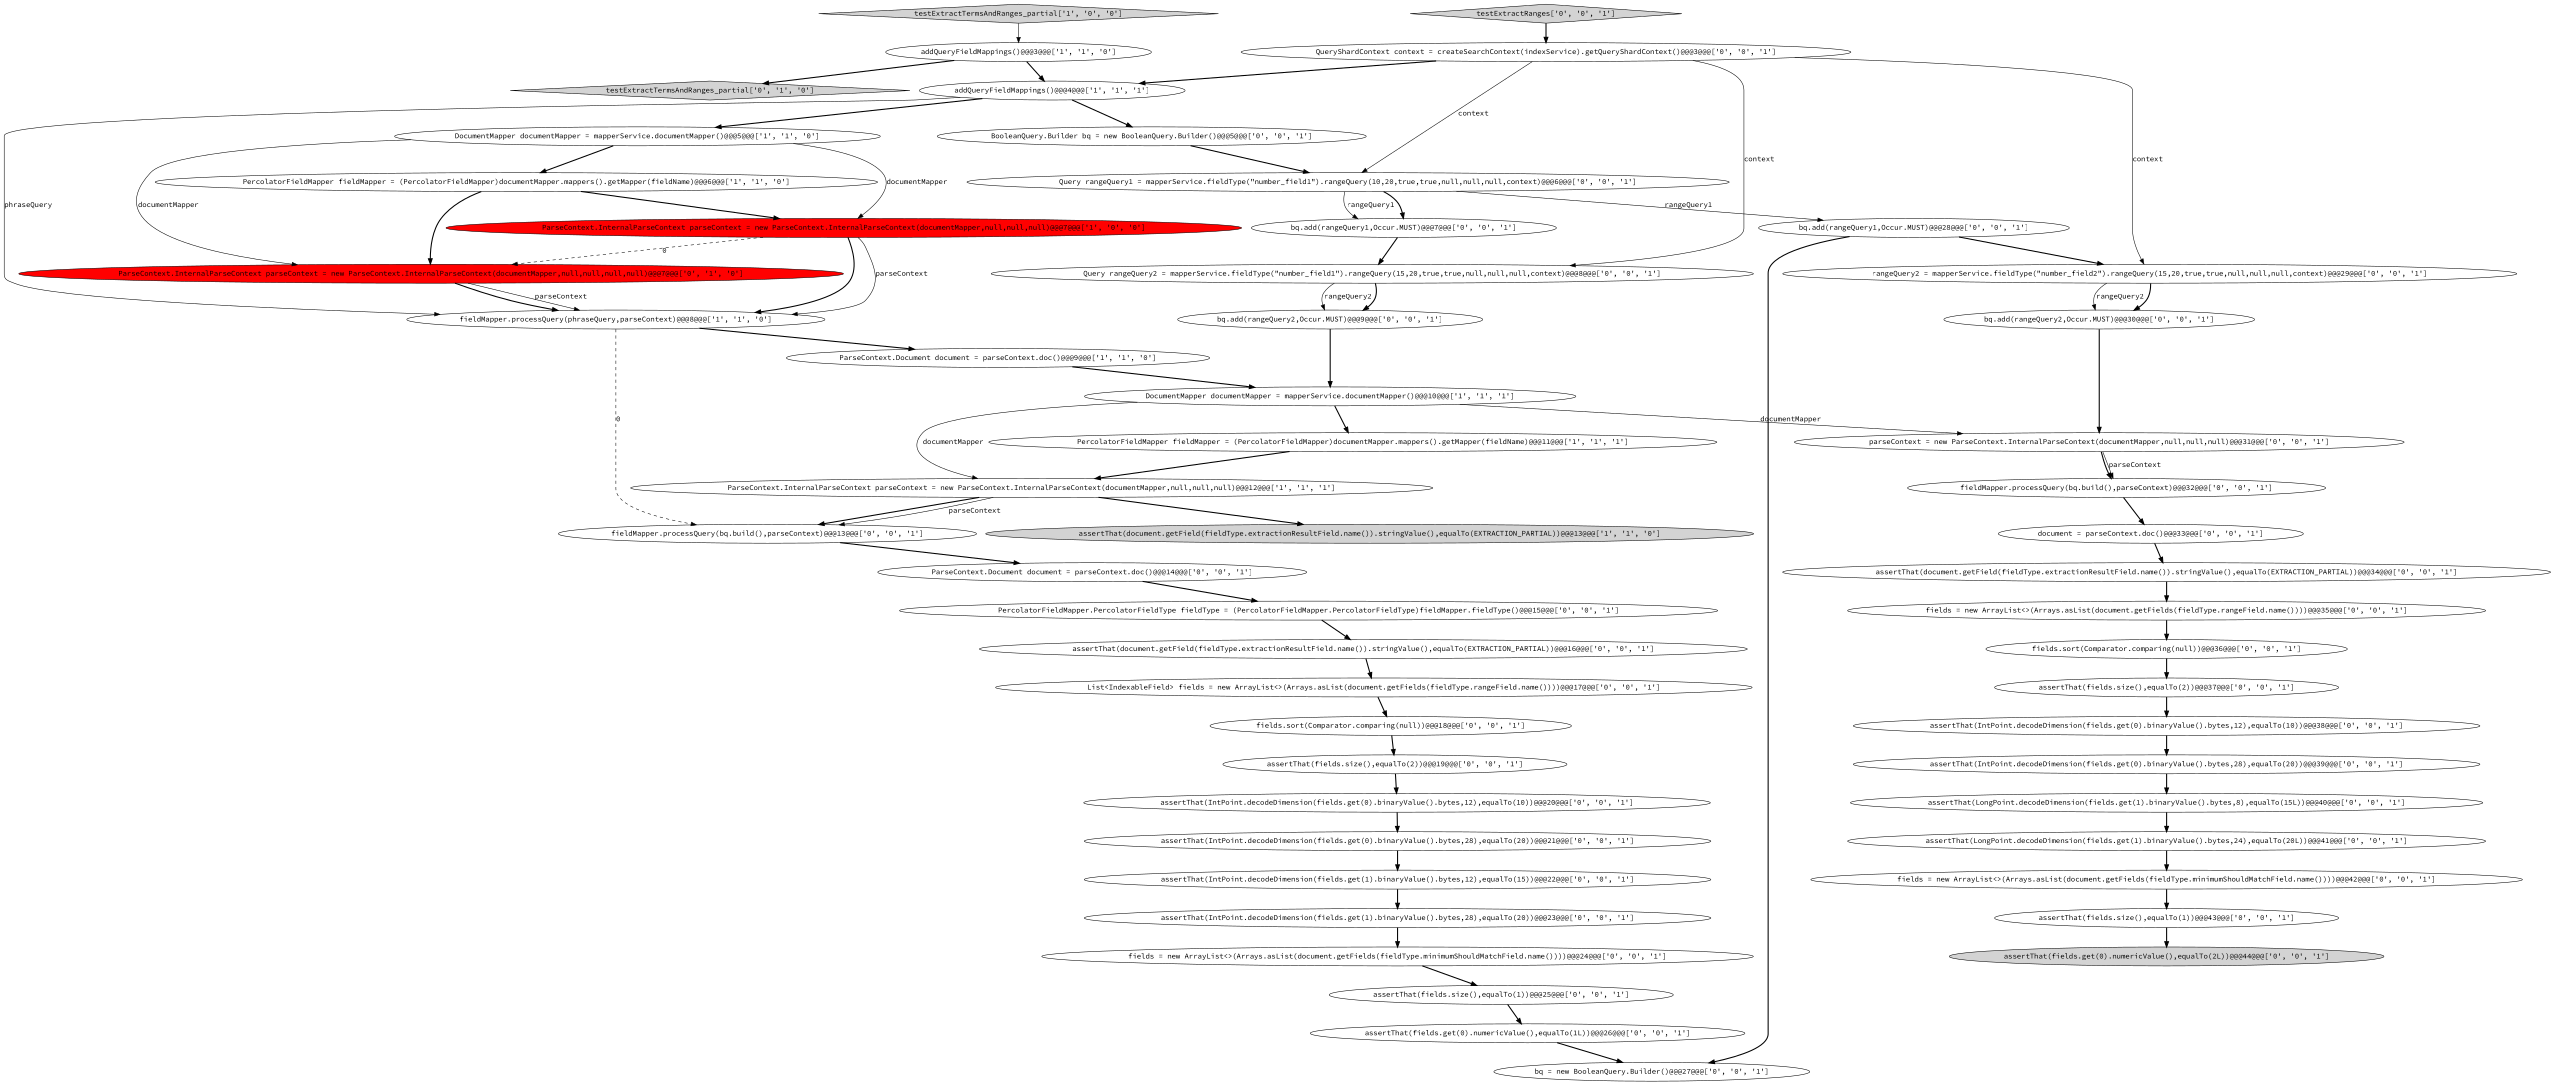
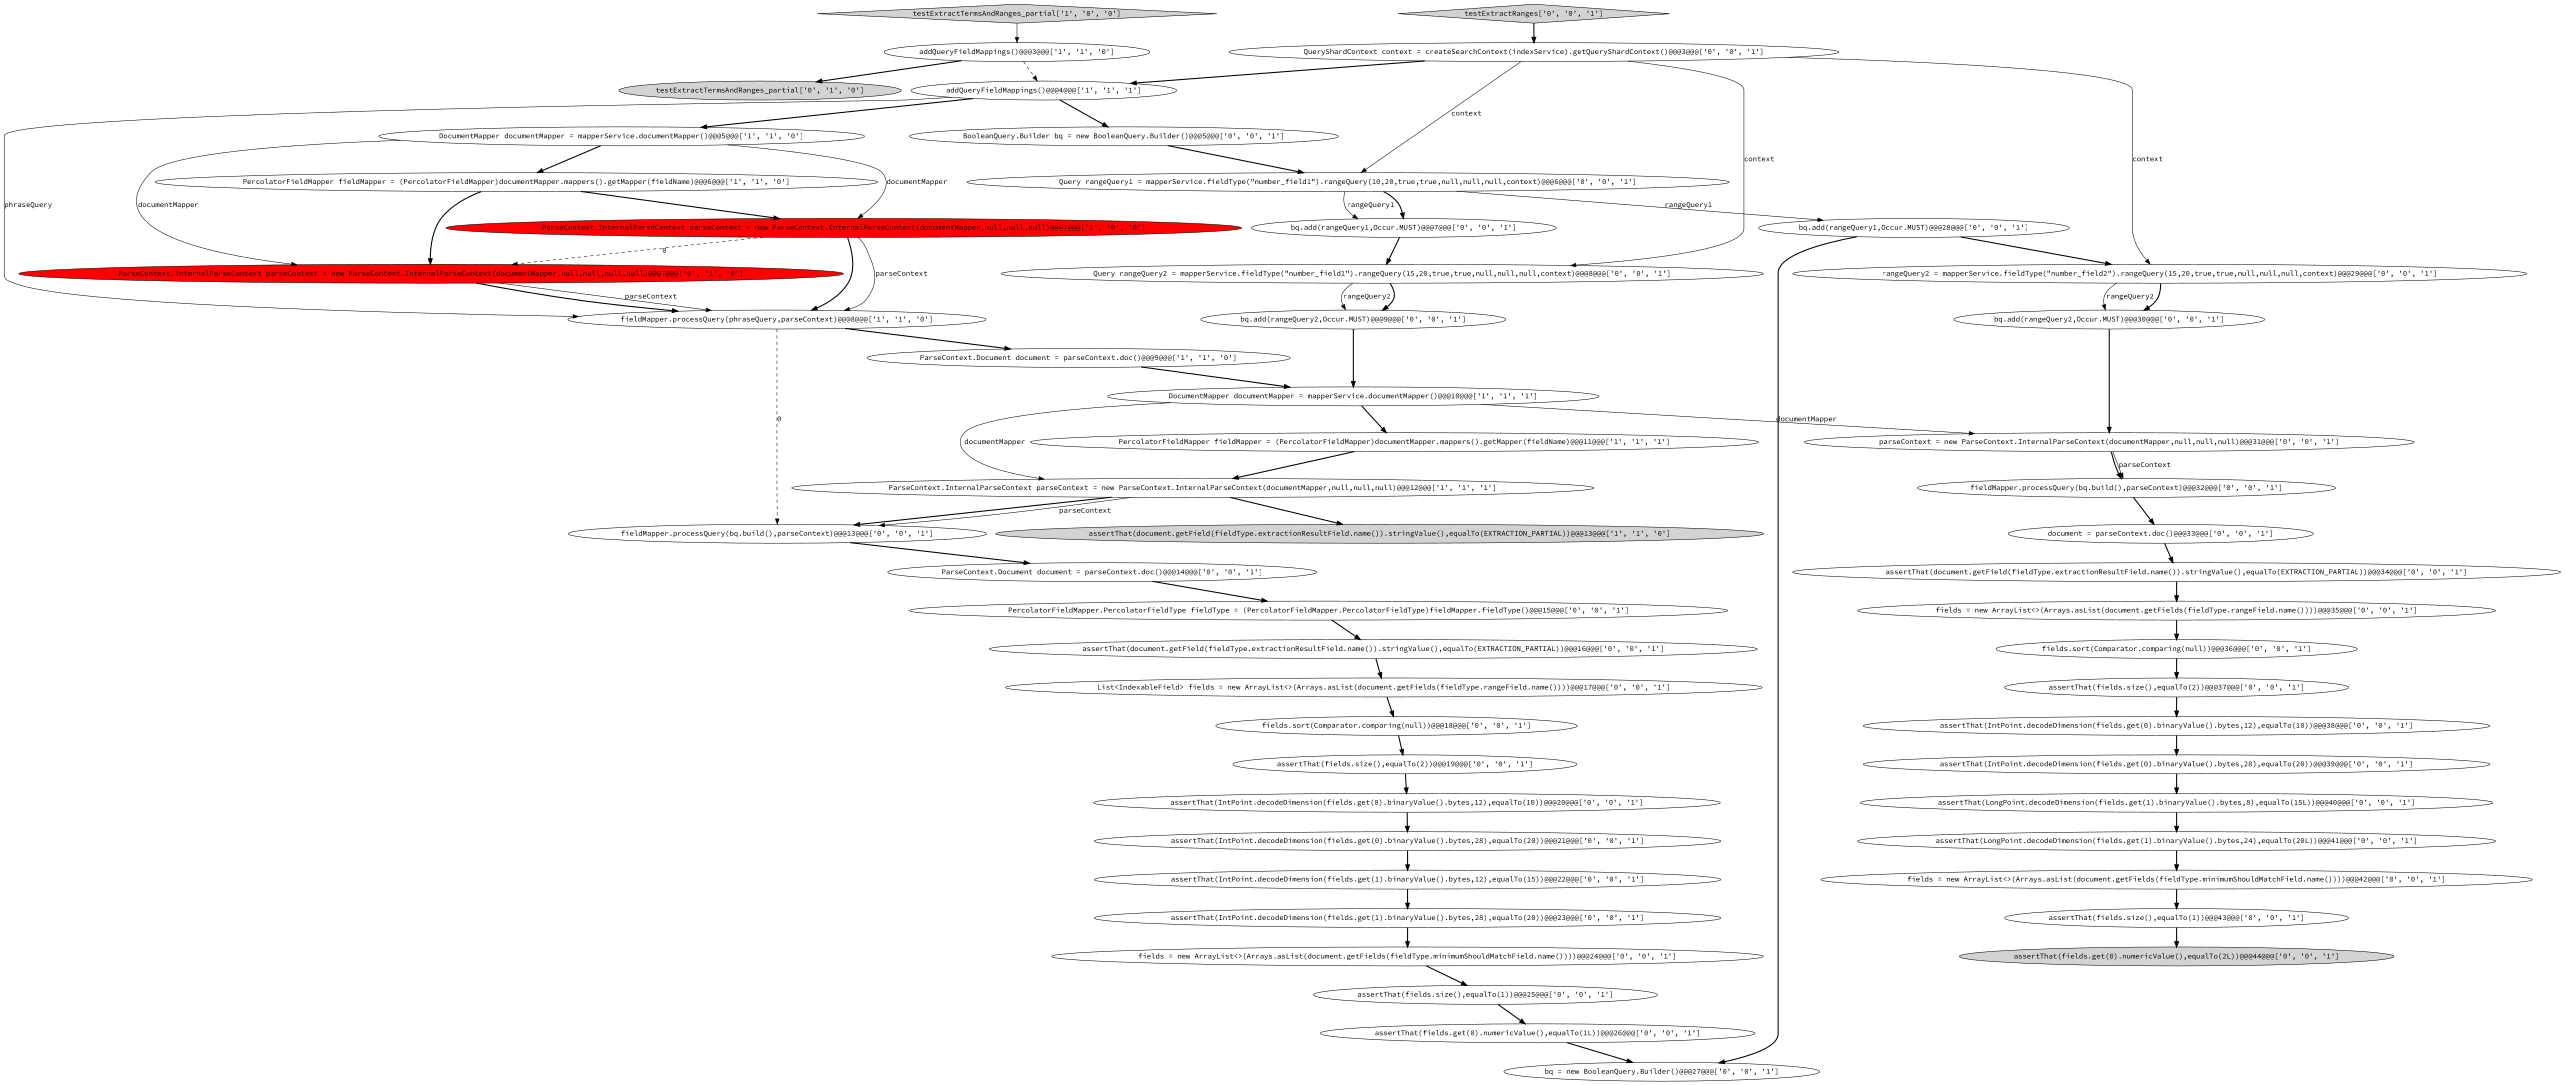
(1034, 69) -> (1029, 69)
(710, 91) -> (760, 91)
